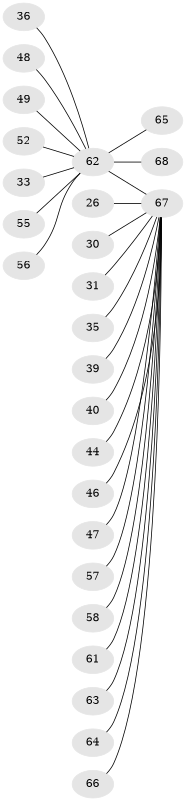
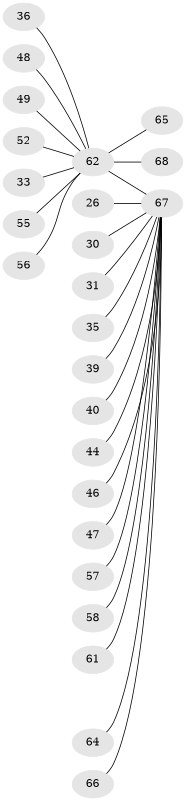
(93, 701) -> none
